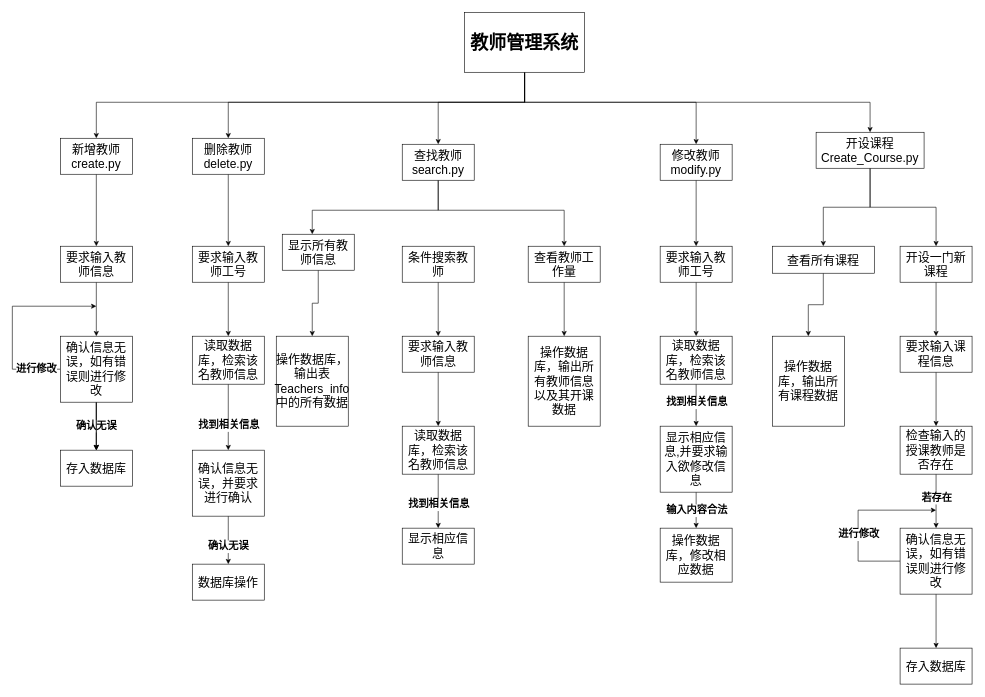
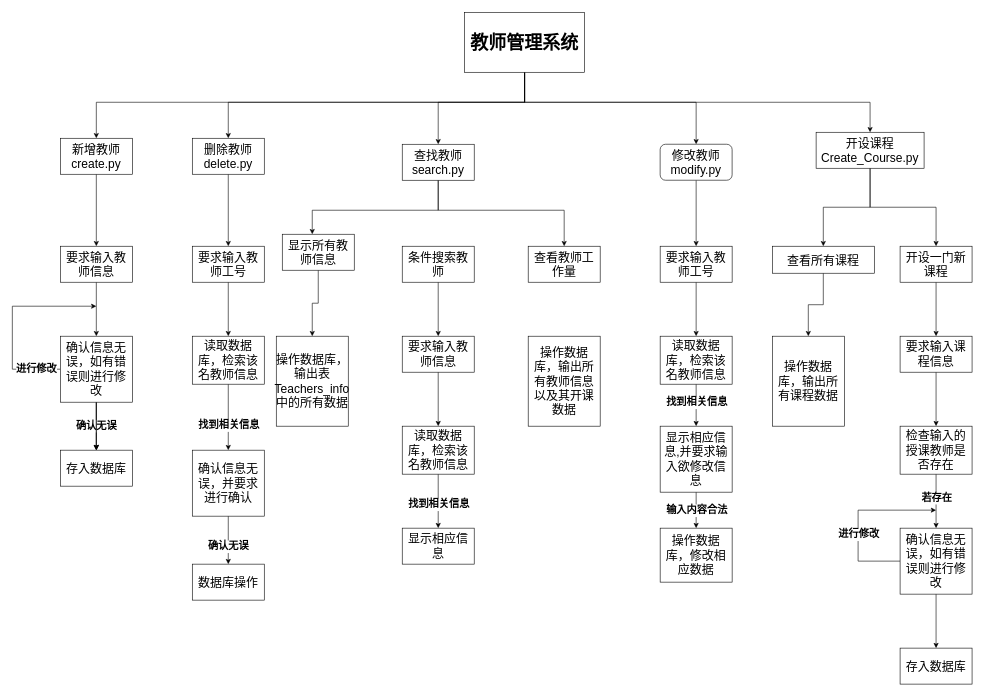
(696, 162) -> (696, 162)
(564, 330) -> none
